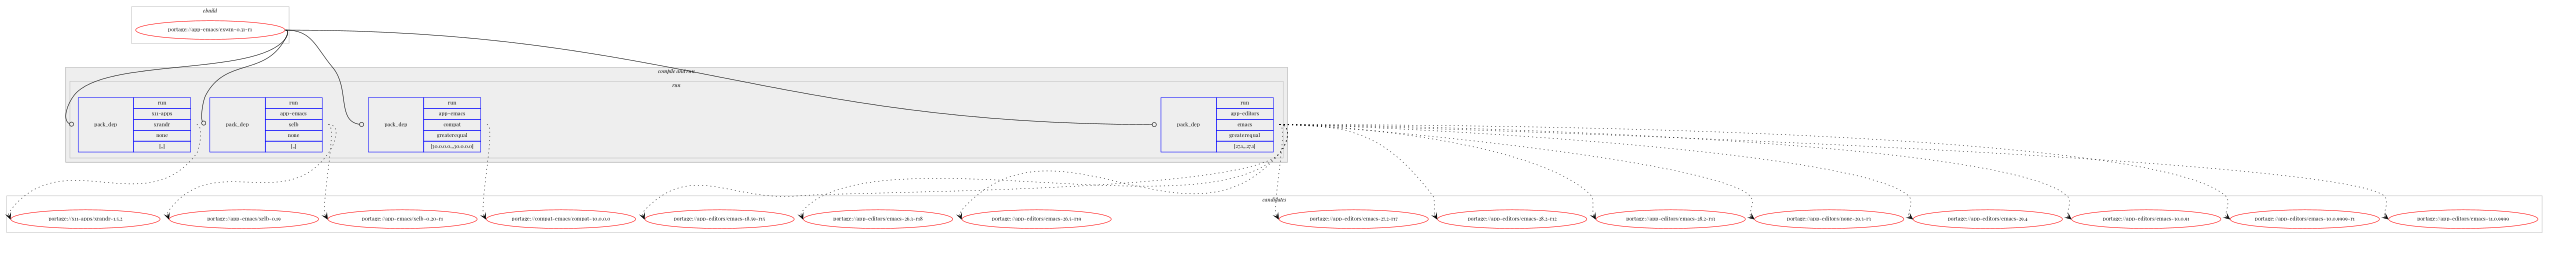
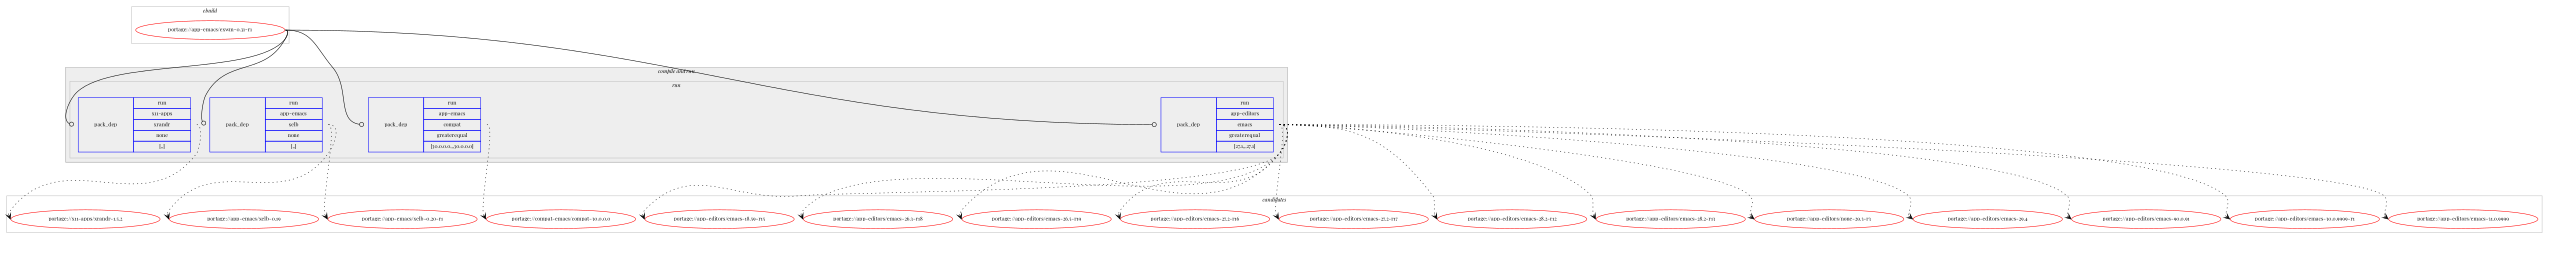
none -> (1195, 219)
(2146, 219) -> (2146, 219)
